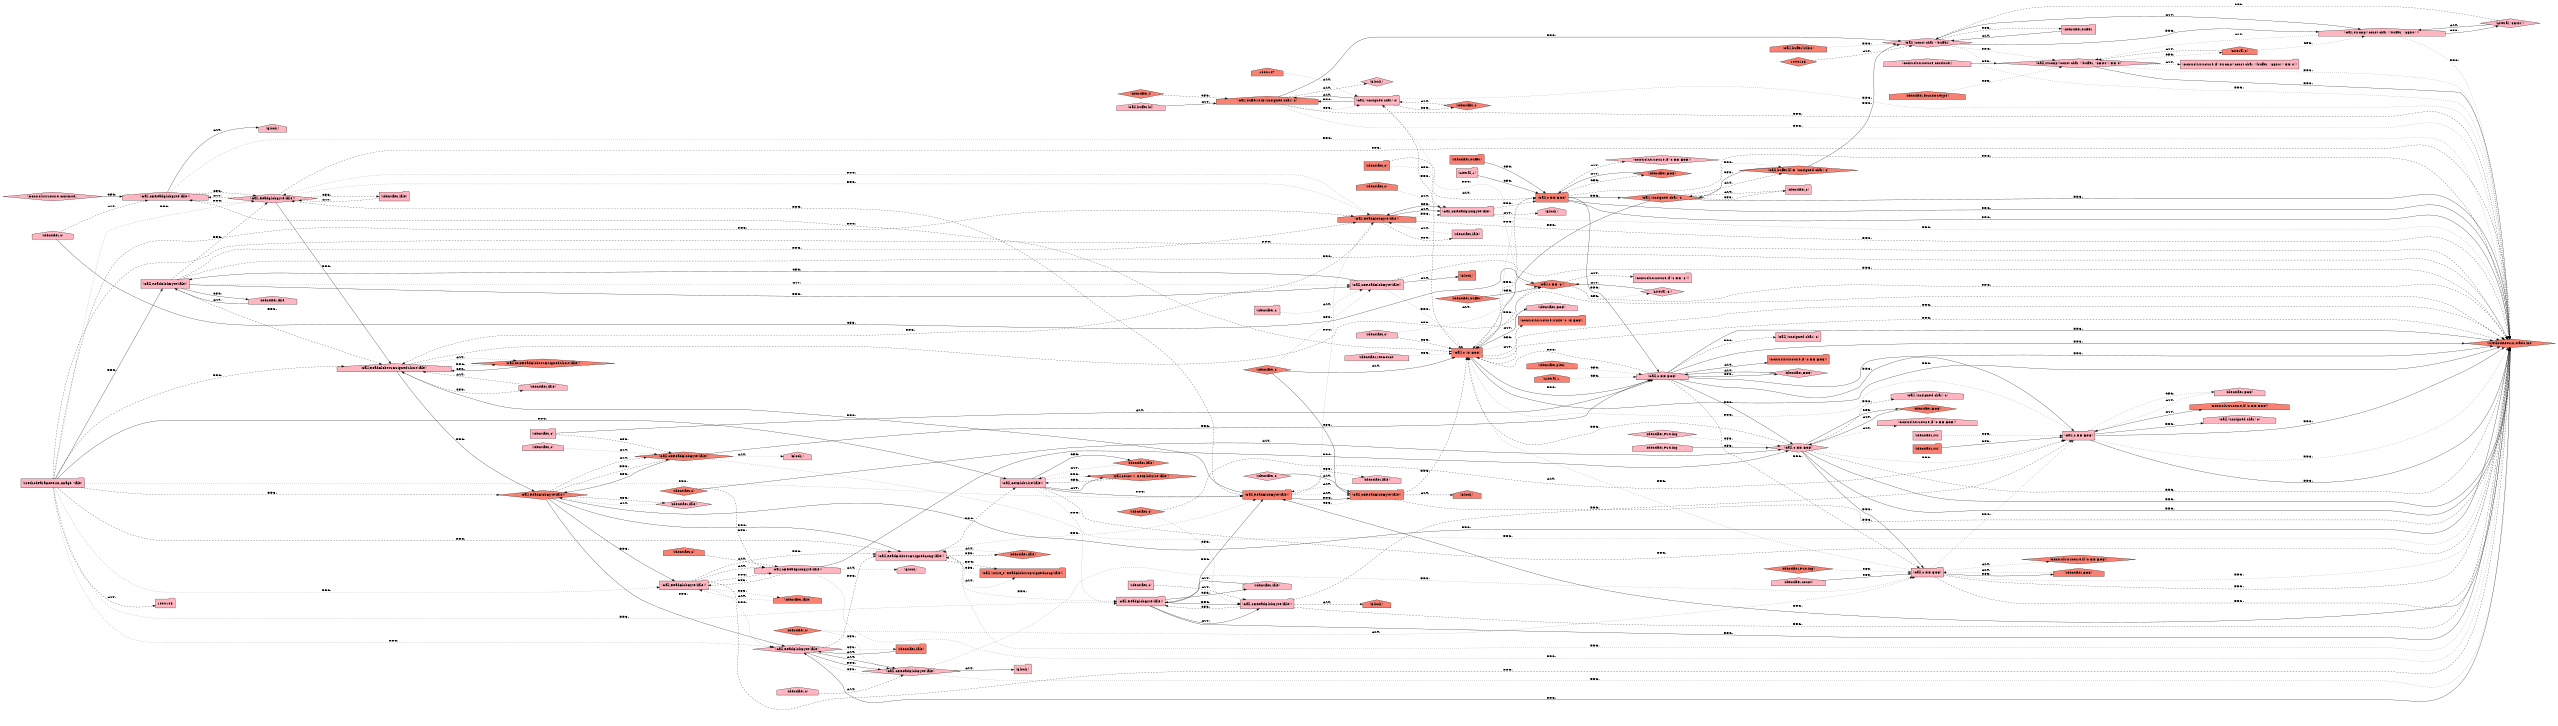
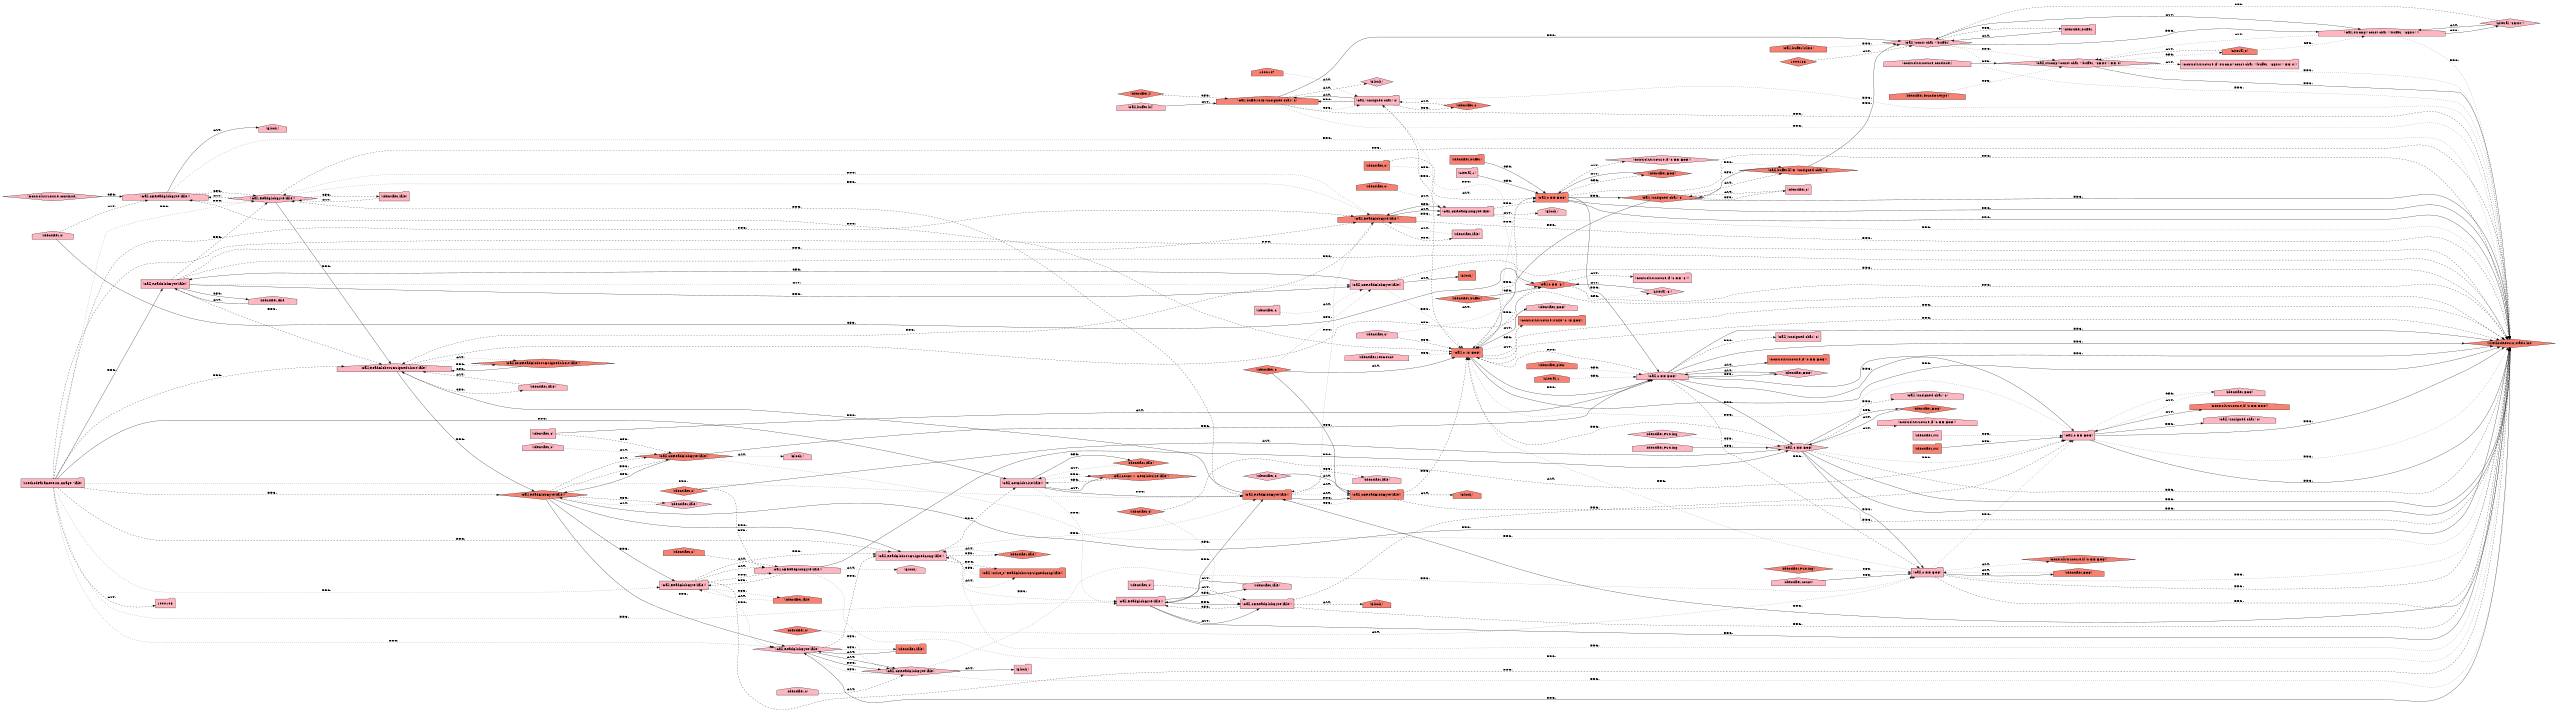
(1845, 549) -> none
